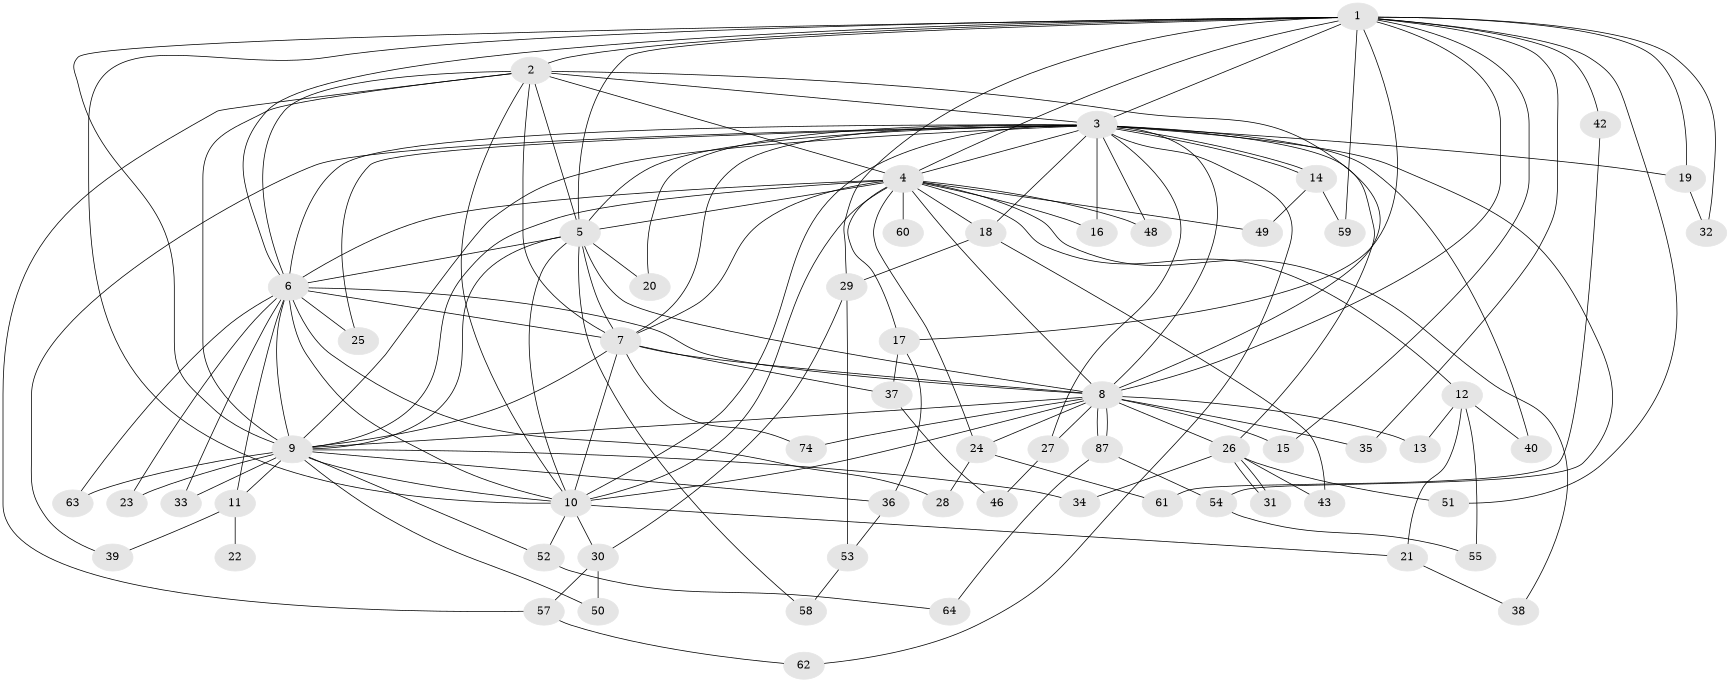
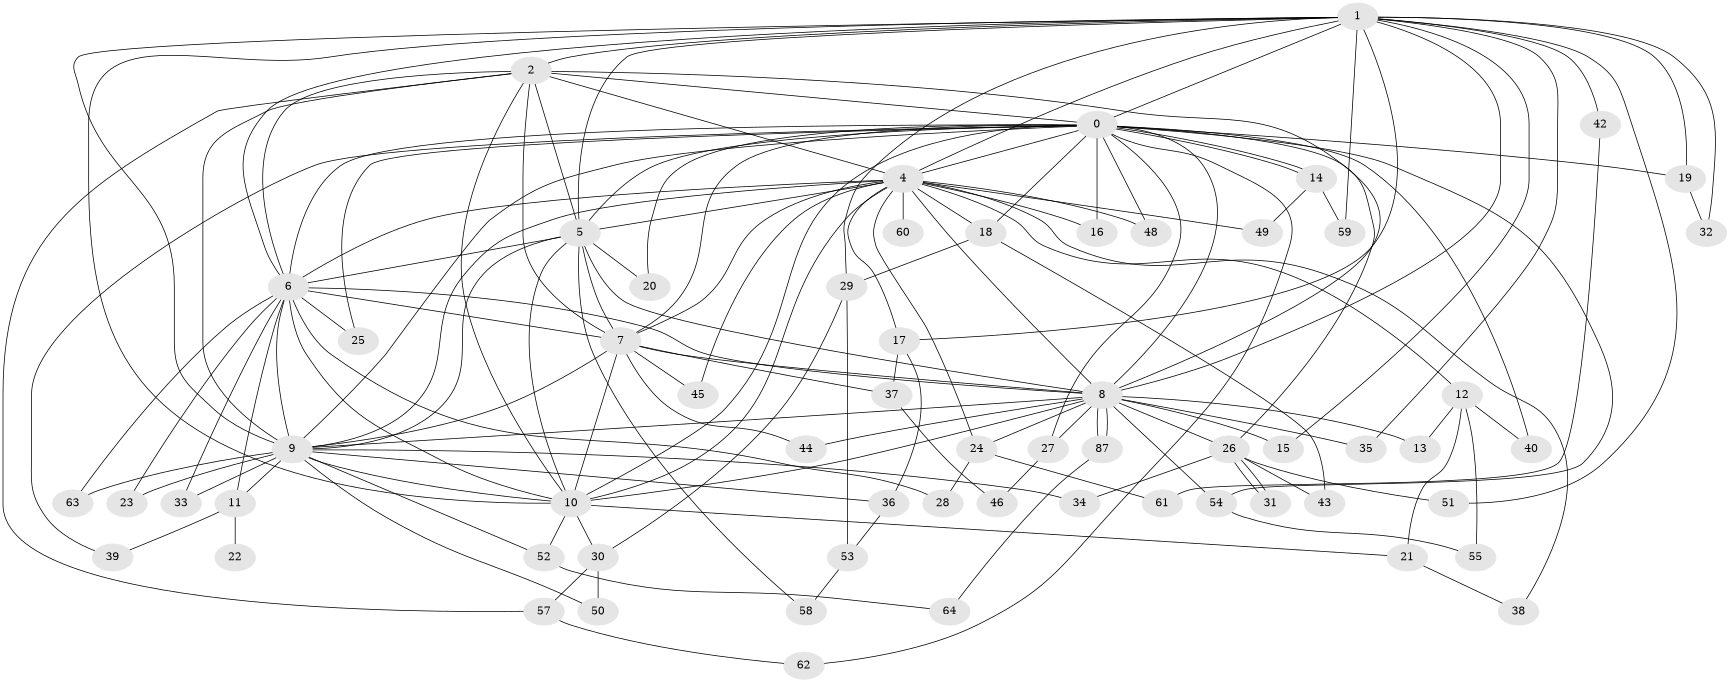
(1097, 125) -> (1097, 125)
none -> (698, 395)
(806, 449) -> (806, 449)
(1164, 478) -> (1159, 449)
